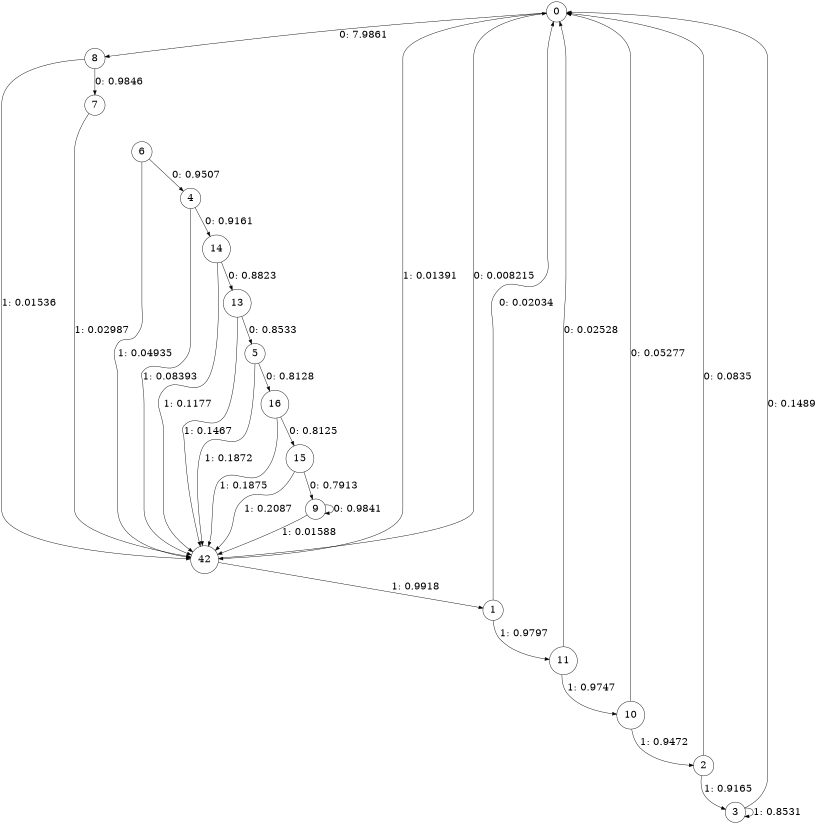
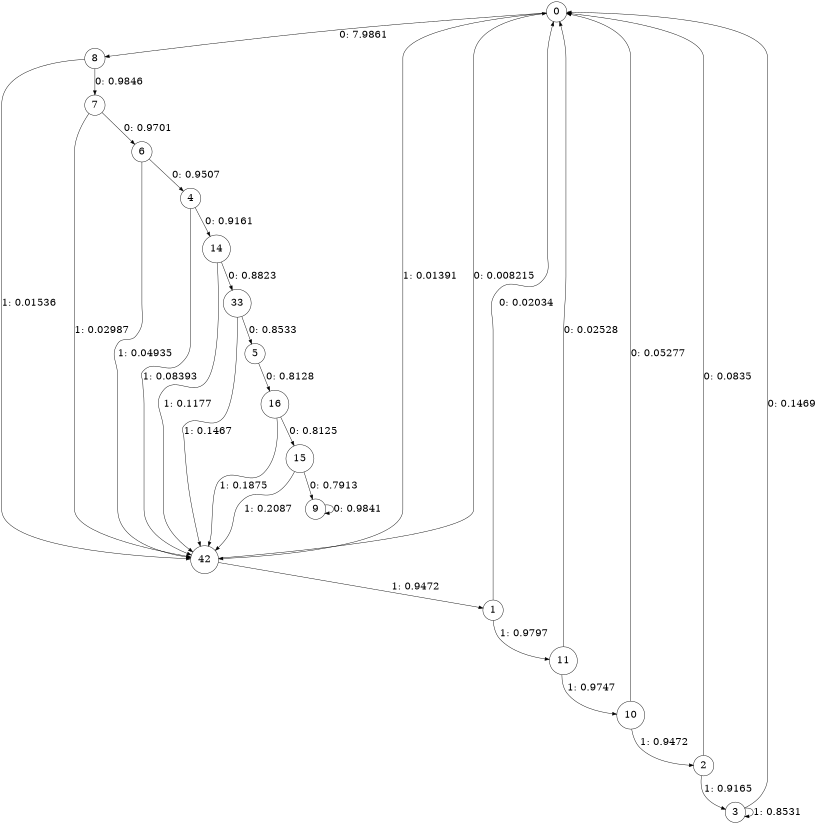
none -> (117, 127)
(237, 303) -> (237, 303)
(796, 404) -> (796, 404)
(212, 440) -> none
(265, 535) -> none
(420, 587) -> (420, 587)
